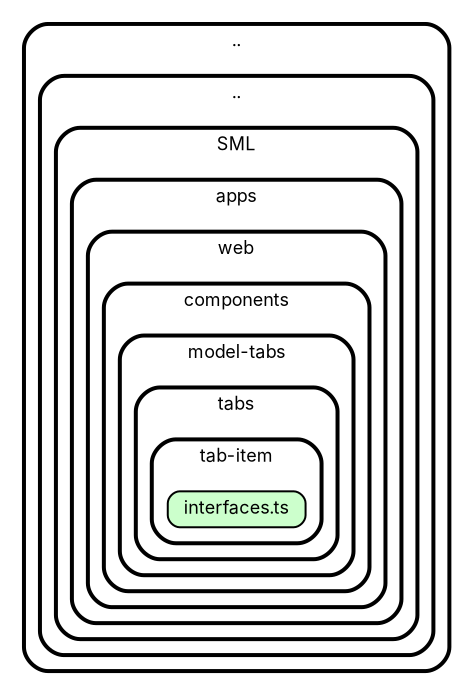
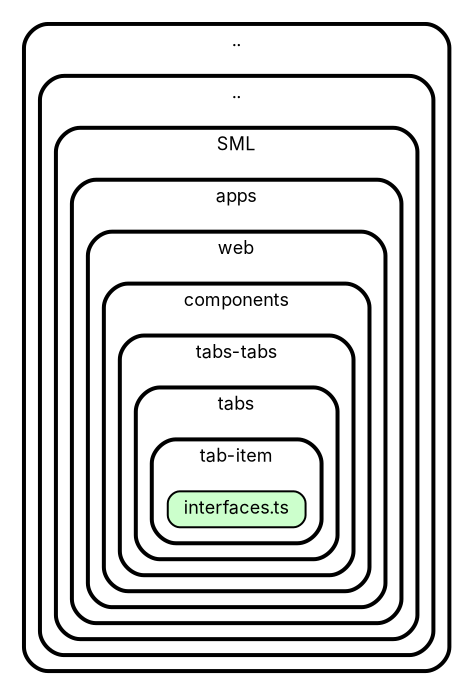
(237, 354) -> (237, 354)
